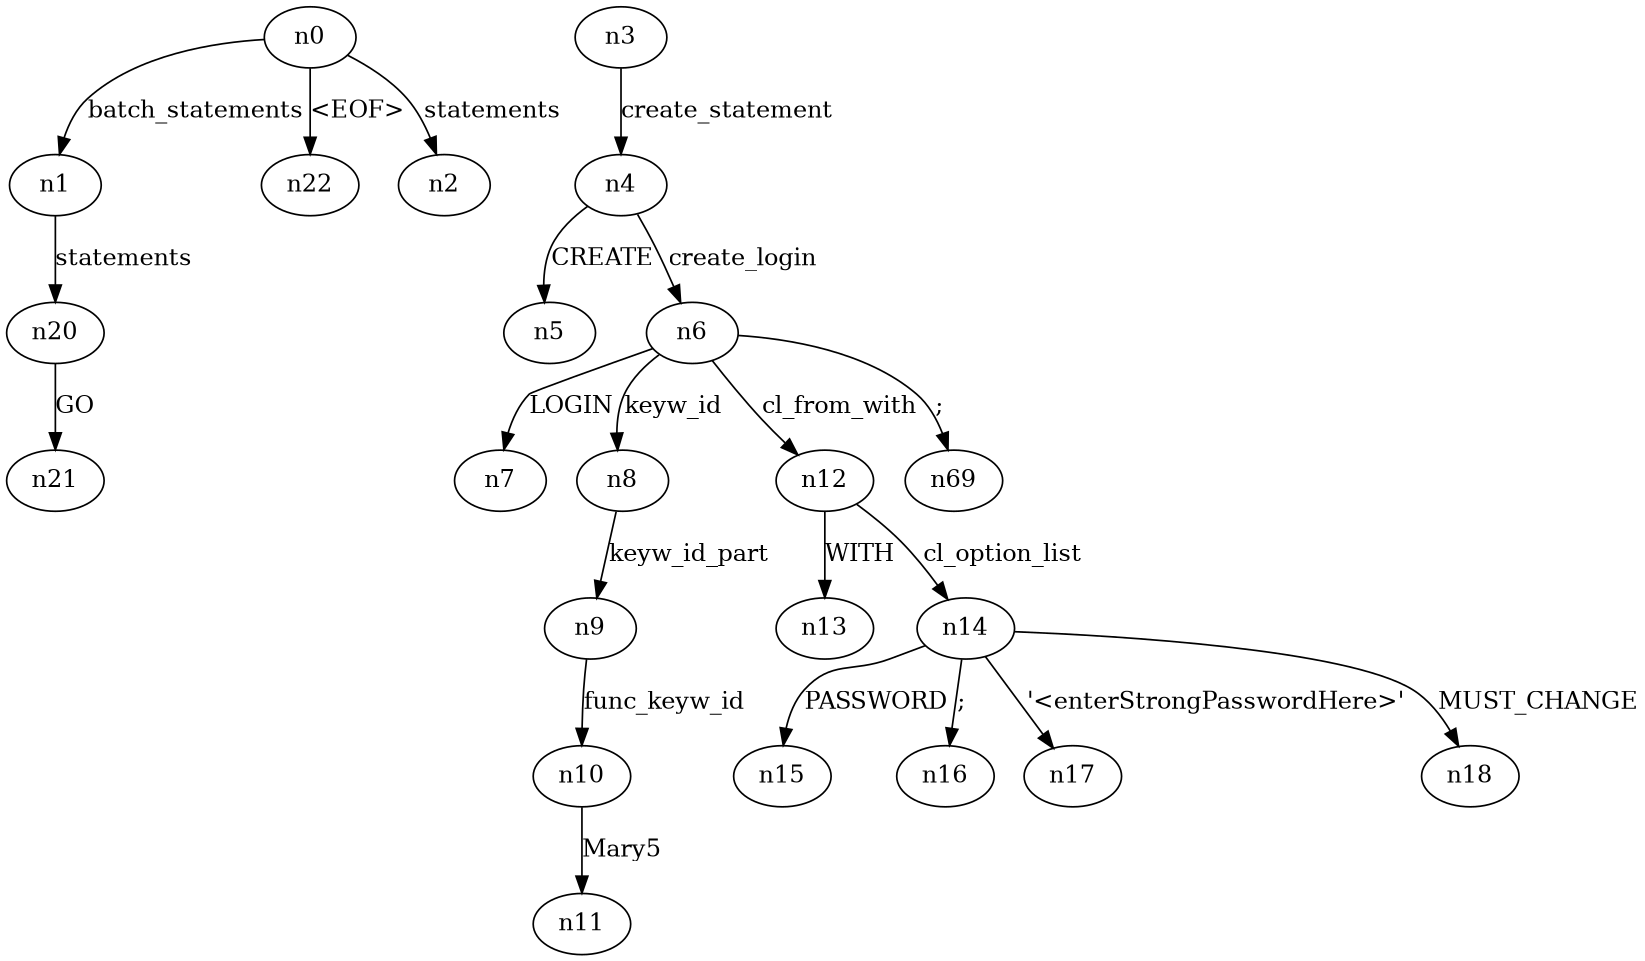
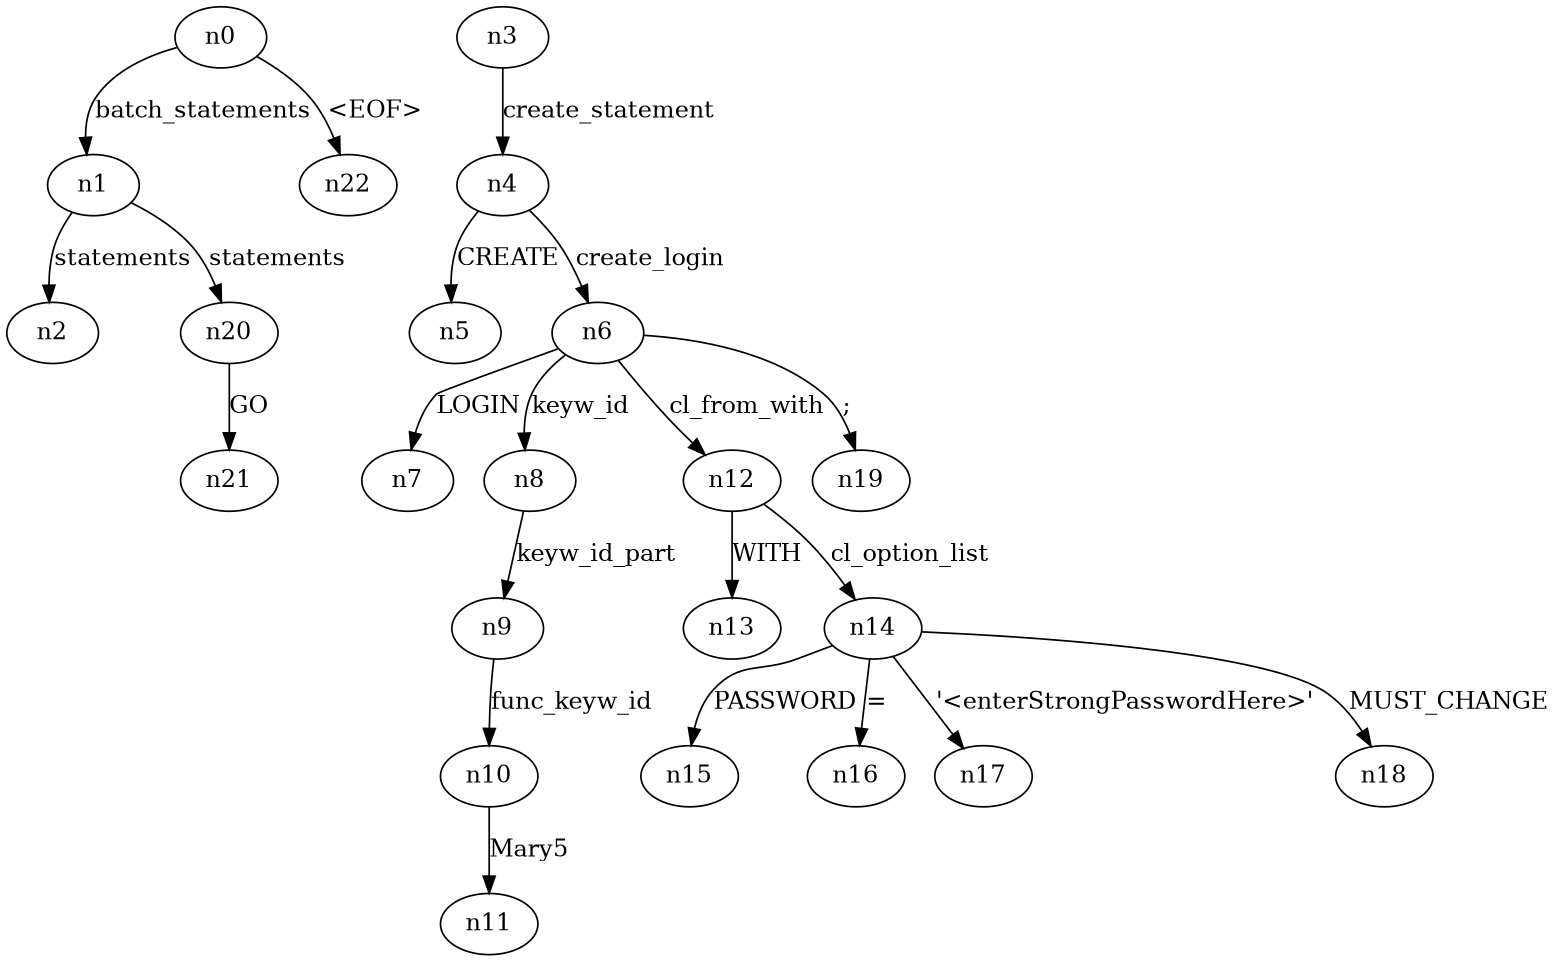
(397, 89) -> (54, 247)
(954, 481) -> (861, 481)
(962, 702) -> (877, 702)
